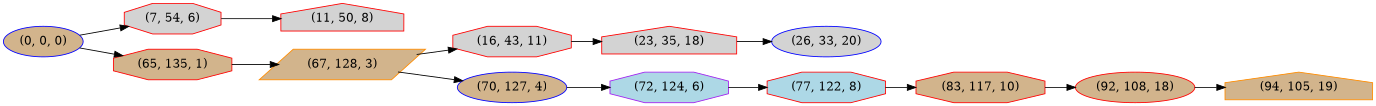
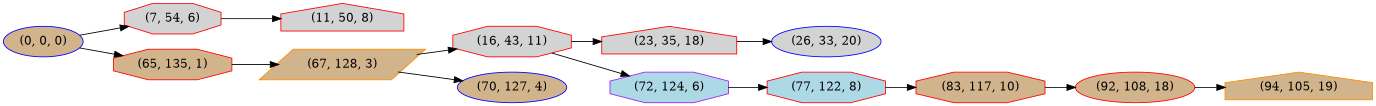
(584, 87) -> (586, 63)
